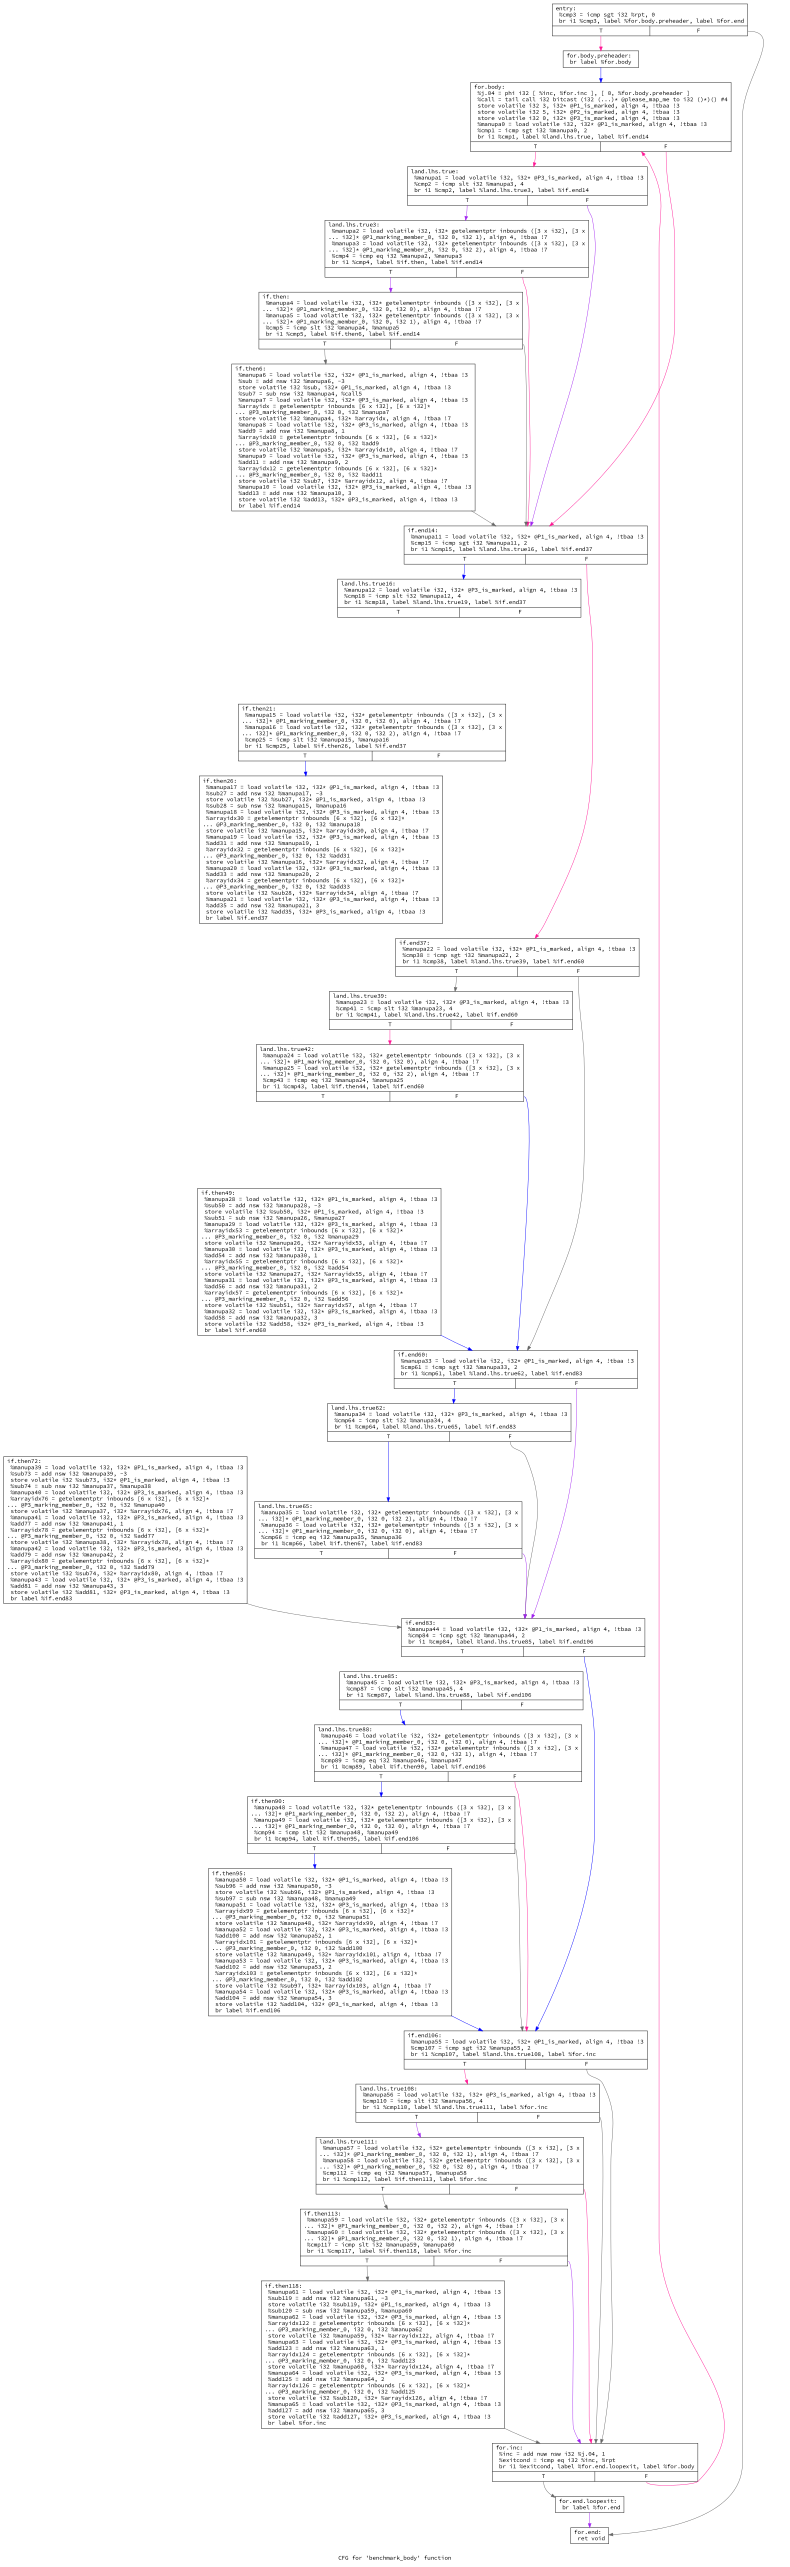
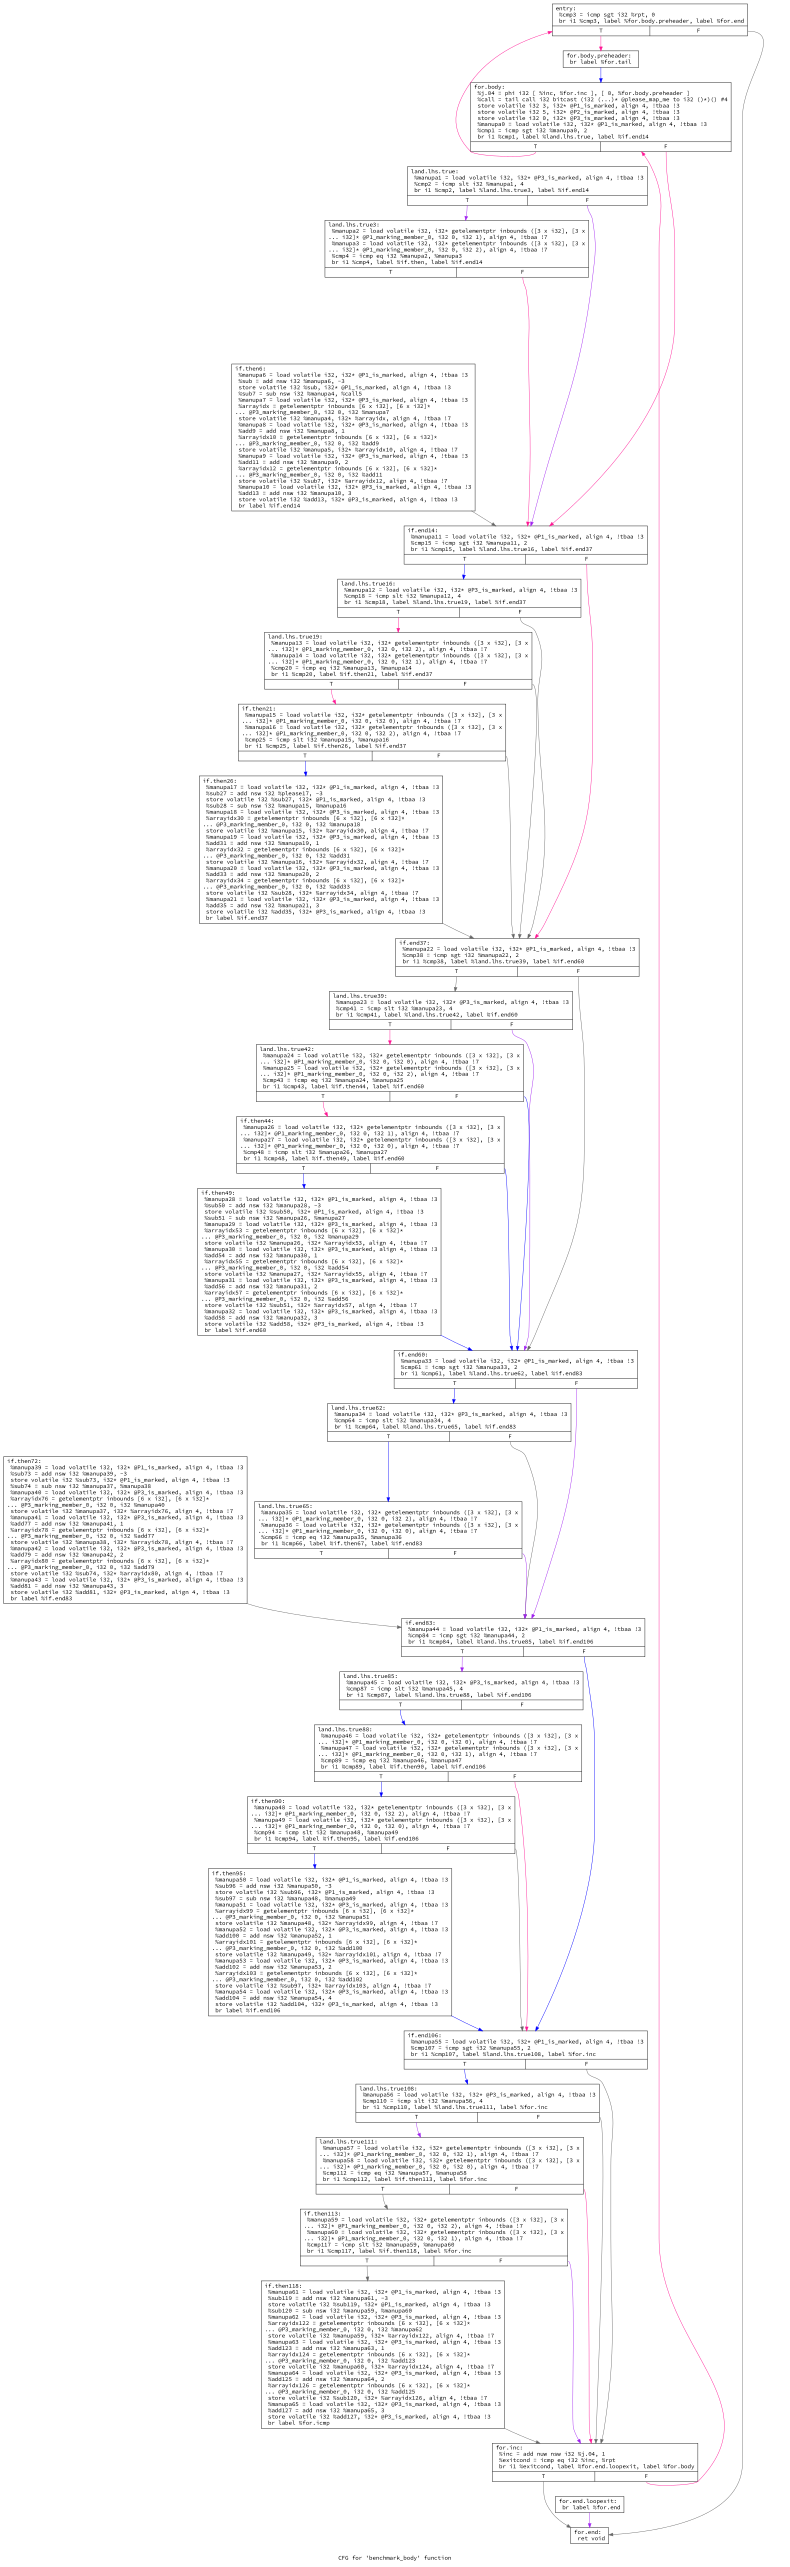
(599, 62) -> (599, 62)
(535, 157) -> (459, 104)
(467, 184) -> (467, 184)
(391, 321) -> none
none -> (398, 661)
none -> (541, 772)
(263, 793) -> (263, 793)
none -> (511, 845)
none -> (456, 930)
none -> (370, 1145)
none -> (530, 1200)
none -> (462, 1662)
(272, 1998) -> (272, 1998)
(465, 2075) -> (465, 2075)
(295, 2423) -> (297, 2423)
(546, 2489) -> (548, 2507)
